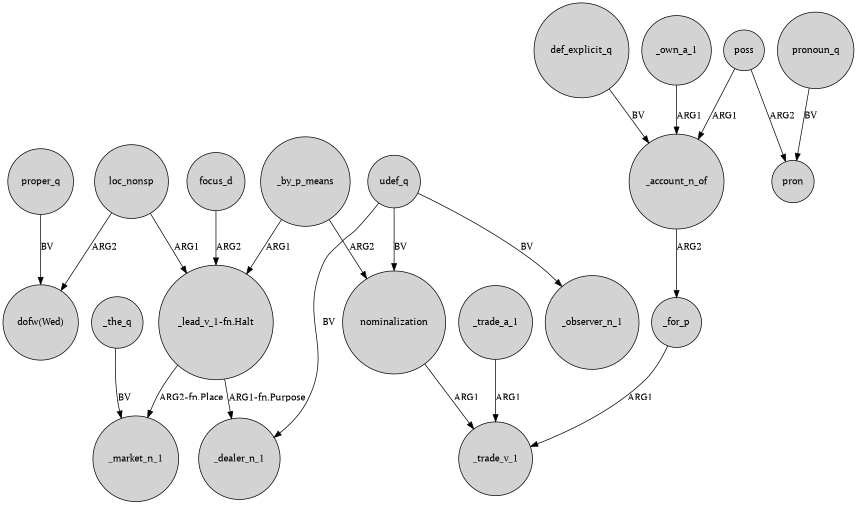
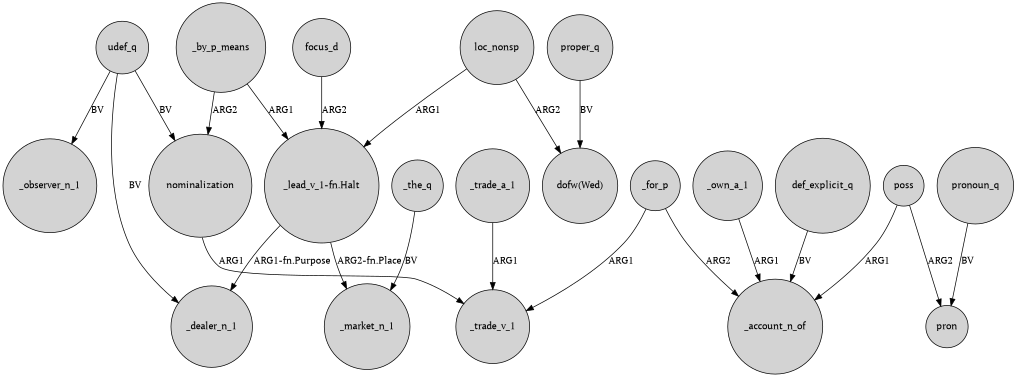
(677, 260) -> (695, 253)
